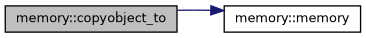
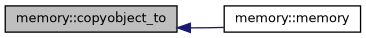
(194, 10) -> (207, 28)
